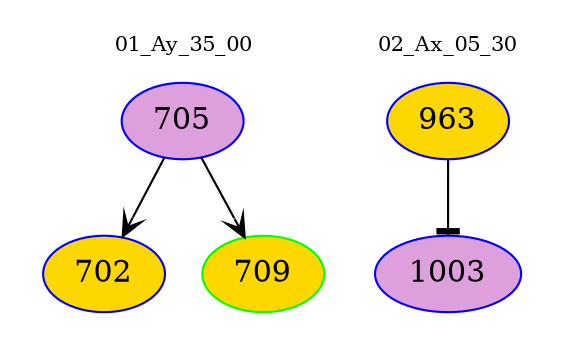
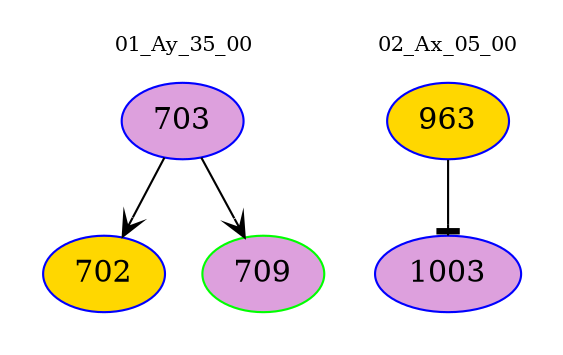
(448, 46) -> (448, 46)
(183, 121) -> (183, 121)
(263, 274) -> (263, 274)
